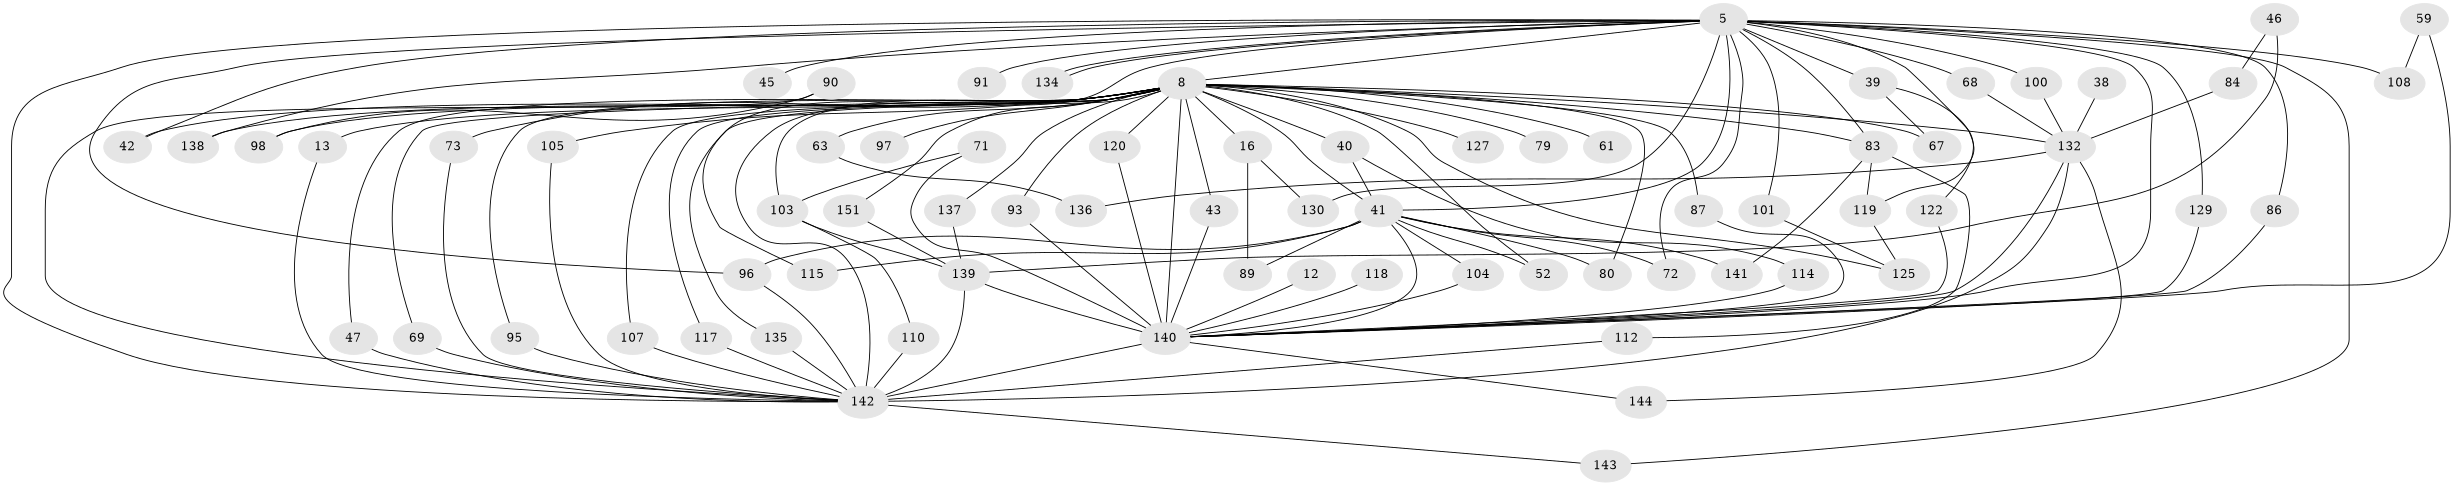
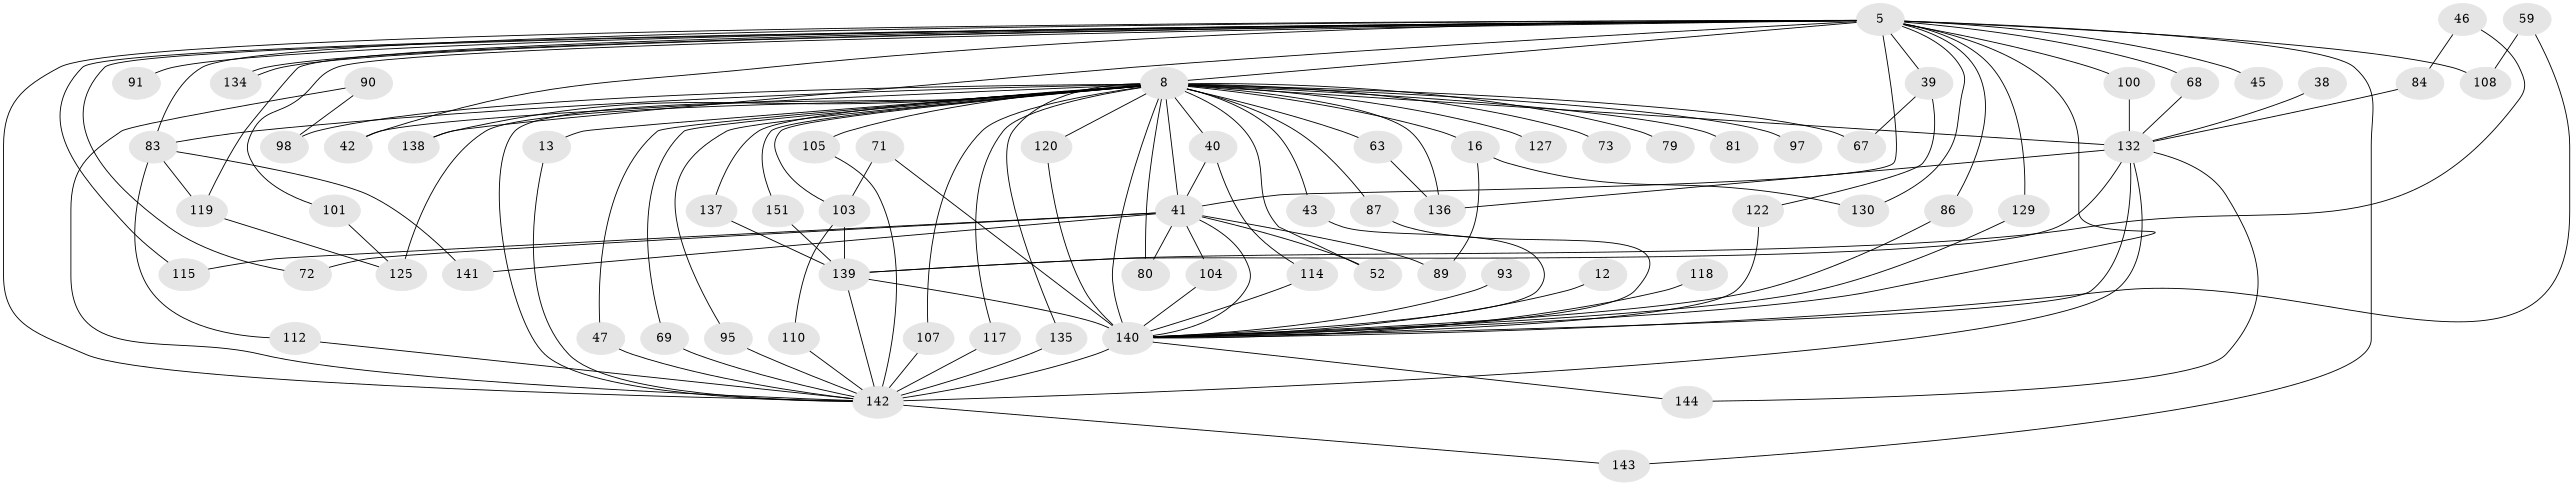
(1082, 130) -> (1407, 129)
(1607, 147) -> (1734, 147)
none -> (1703, 256)
(747, 275) -> none
(480, 350) -> none
